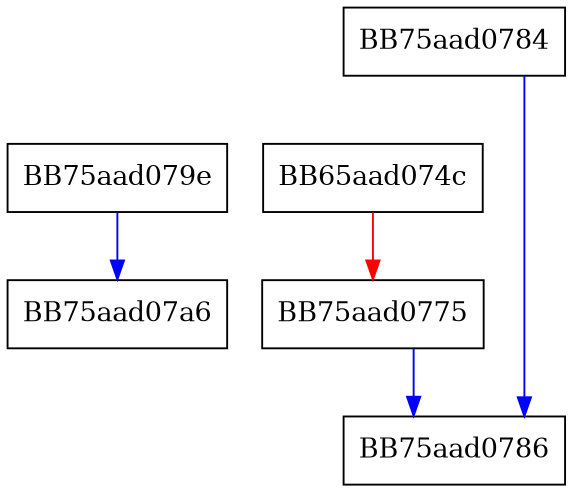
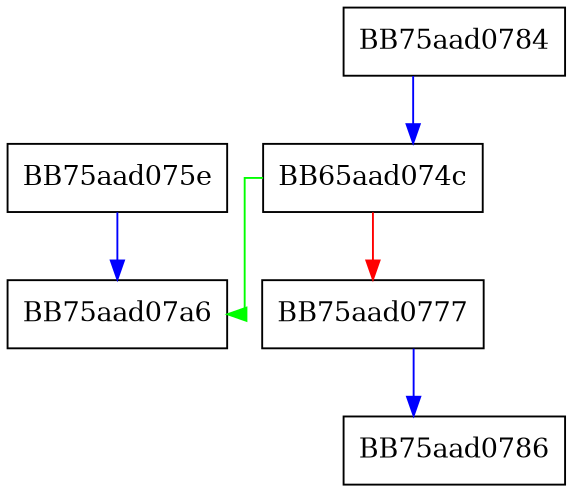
(117, 178) -> (117, 178)
(524, 237) -> (413, 100)
none -> (245, 238)
(373, 314) -> (373, 314)
